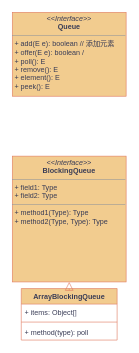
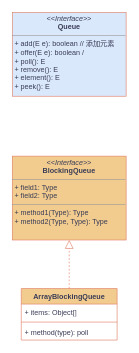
(69, 54) -> (69, 54)
(69, 219) -> (69, 198)
